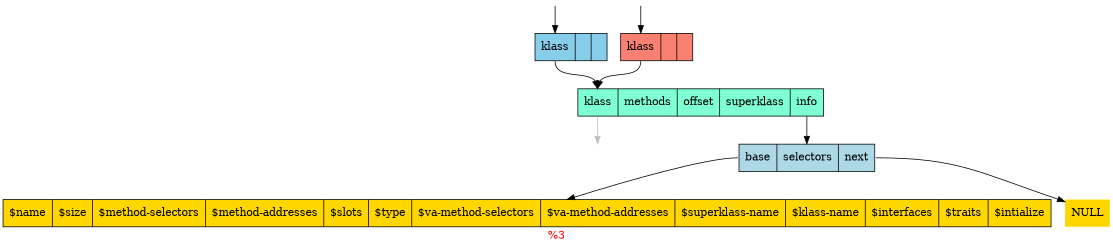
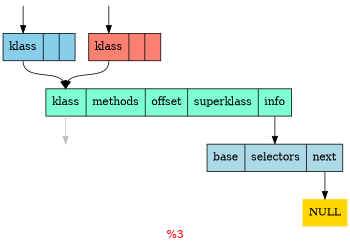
(527, 213) -> none
